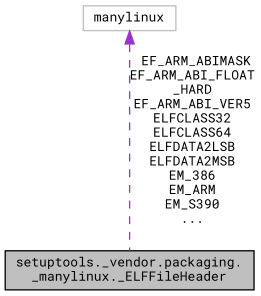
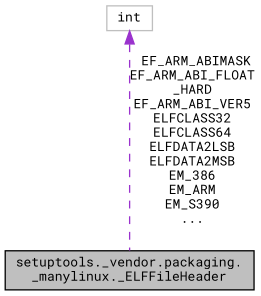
(130, 18) -> (130, 18)
